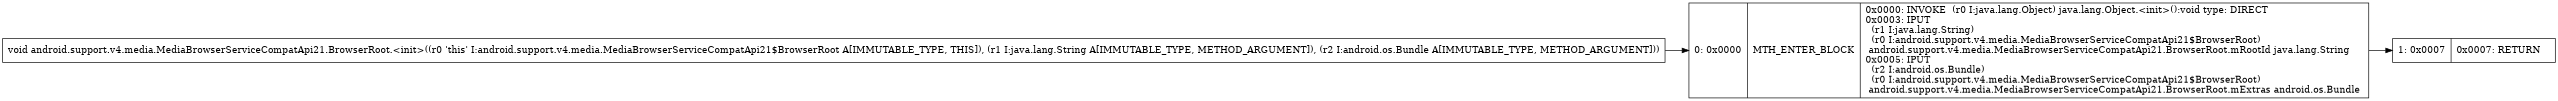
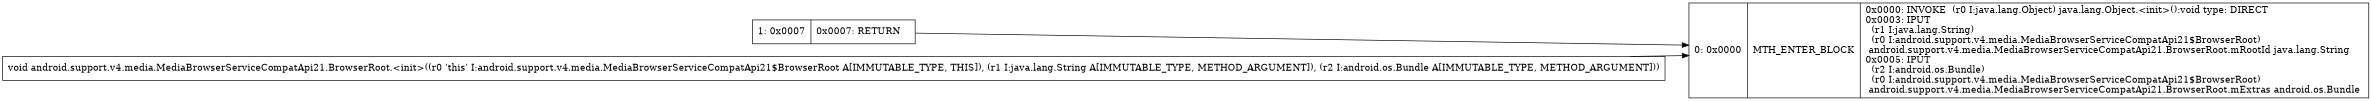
(2377, 50) -> (1299, 39)
